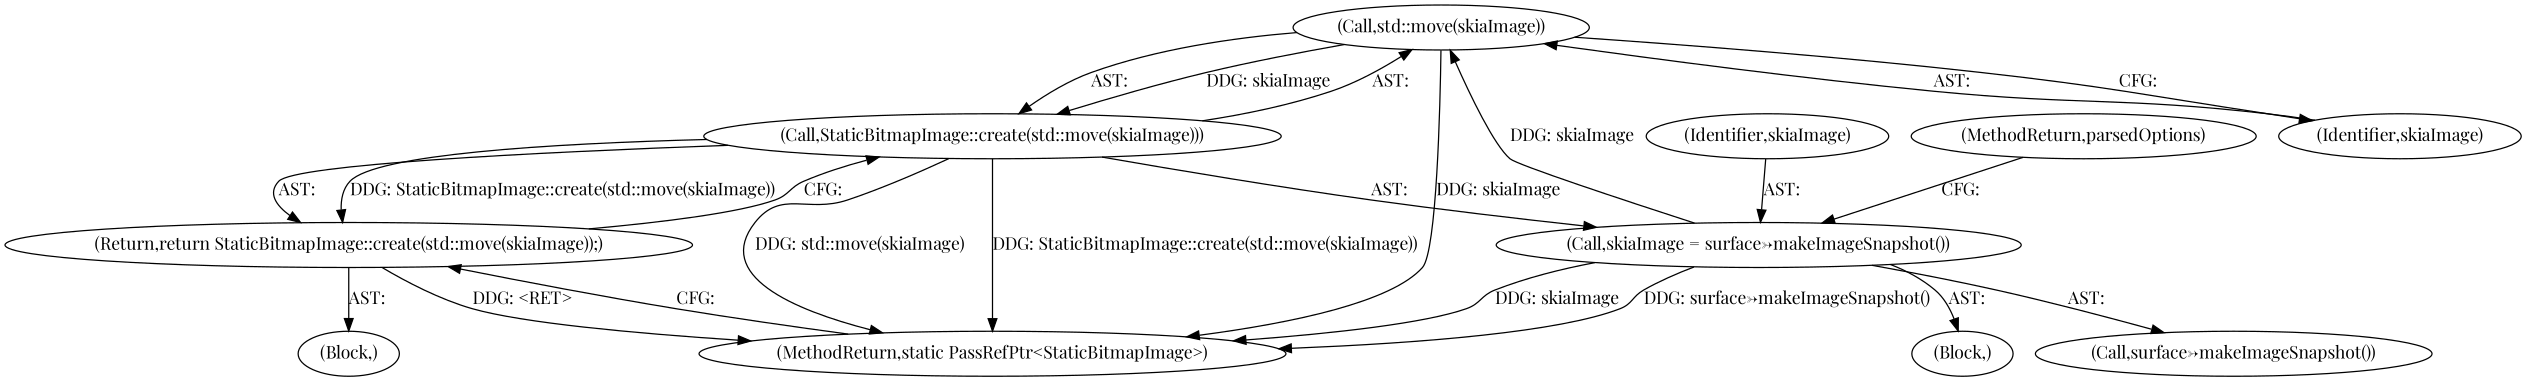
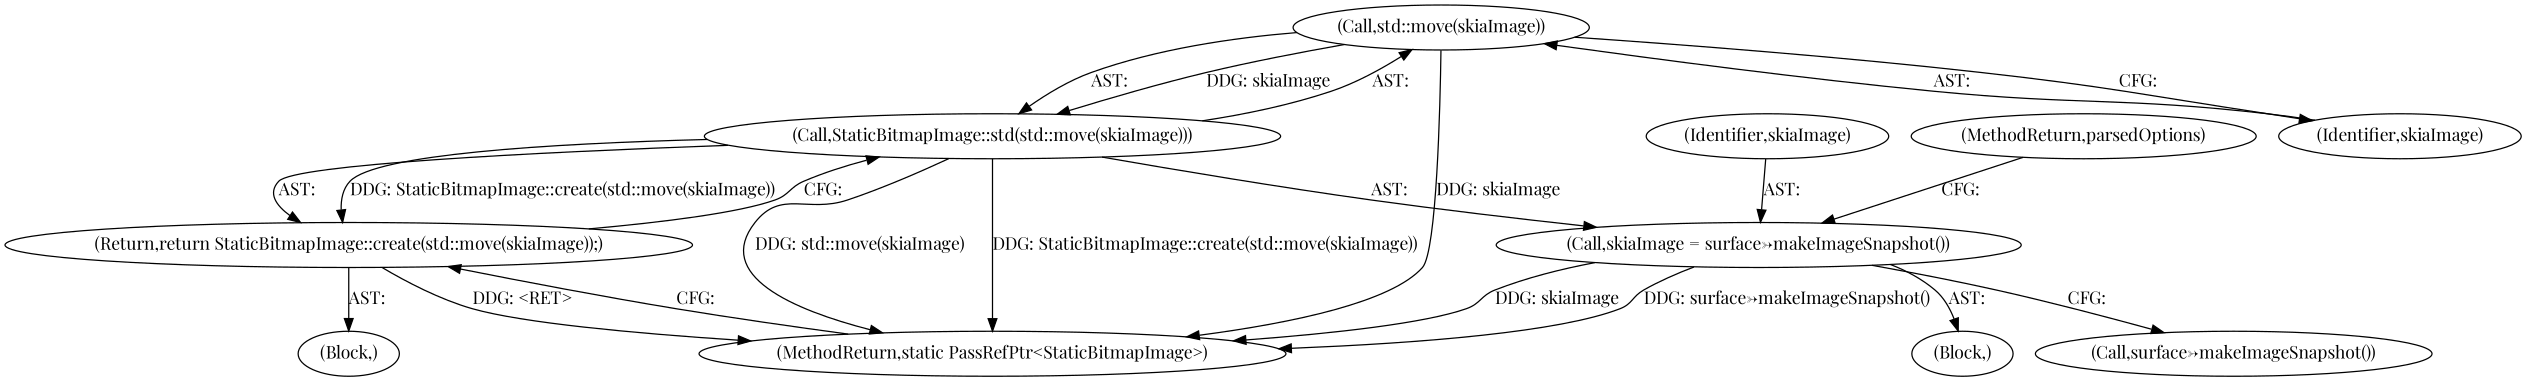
(992, 136) -> (992, 136)
(1549, 174) -> none
(2089, 299) -> (2089, 299)
